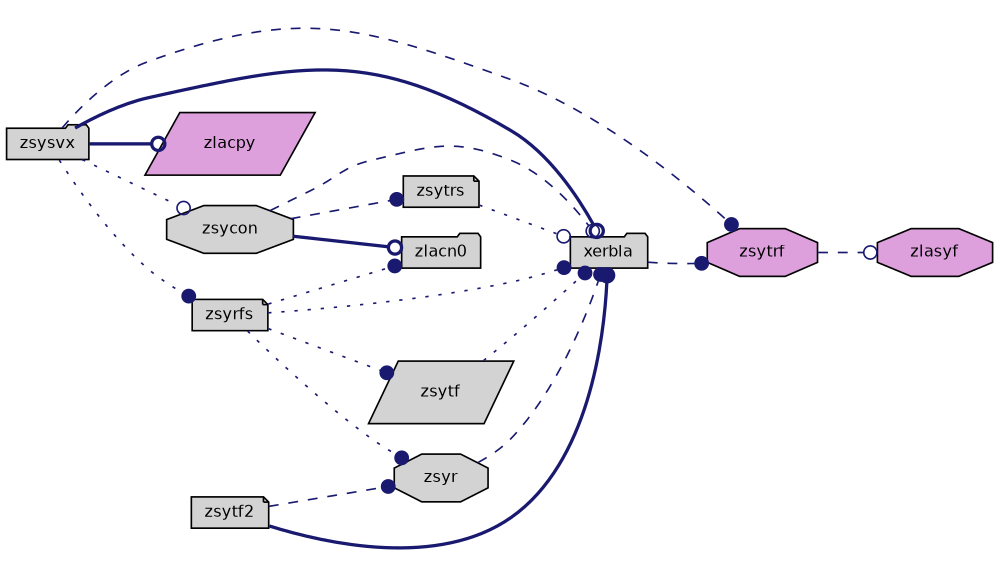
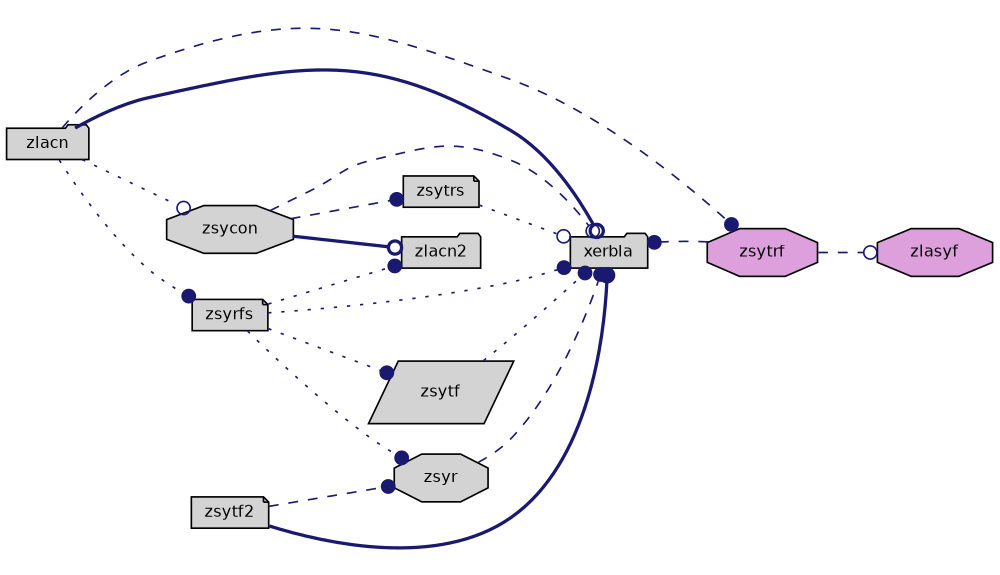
(48, 144) -> (48, 144)
(230, 144) -> none
(441, 252) -> (441, 252)
(671, 263) -> (685, 241)
